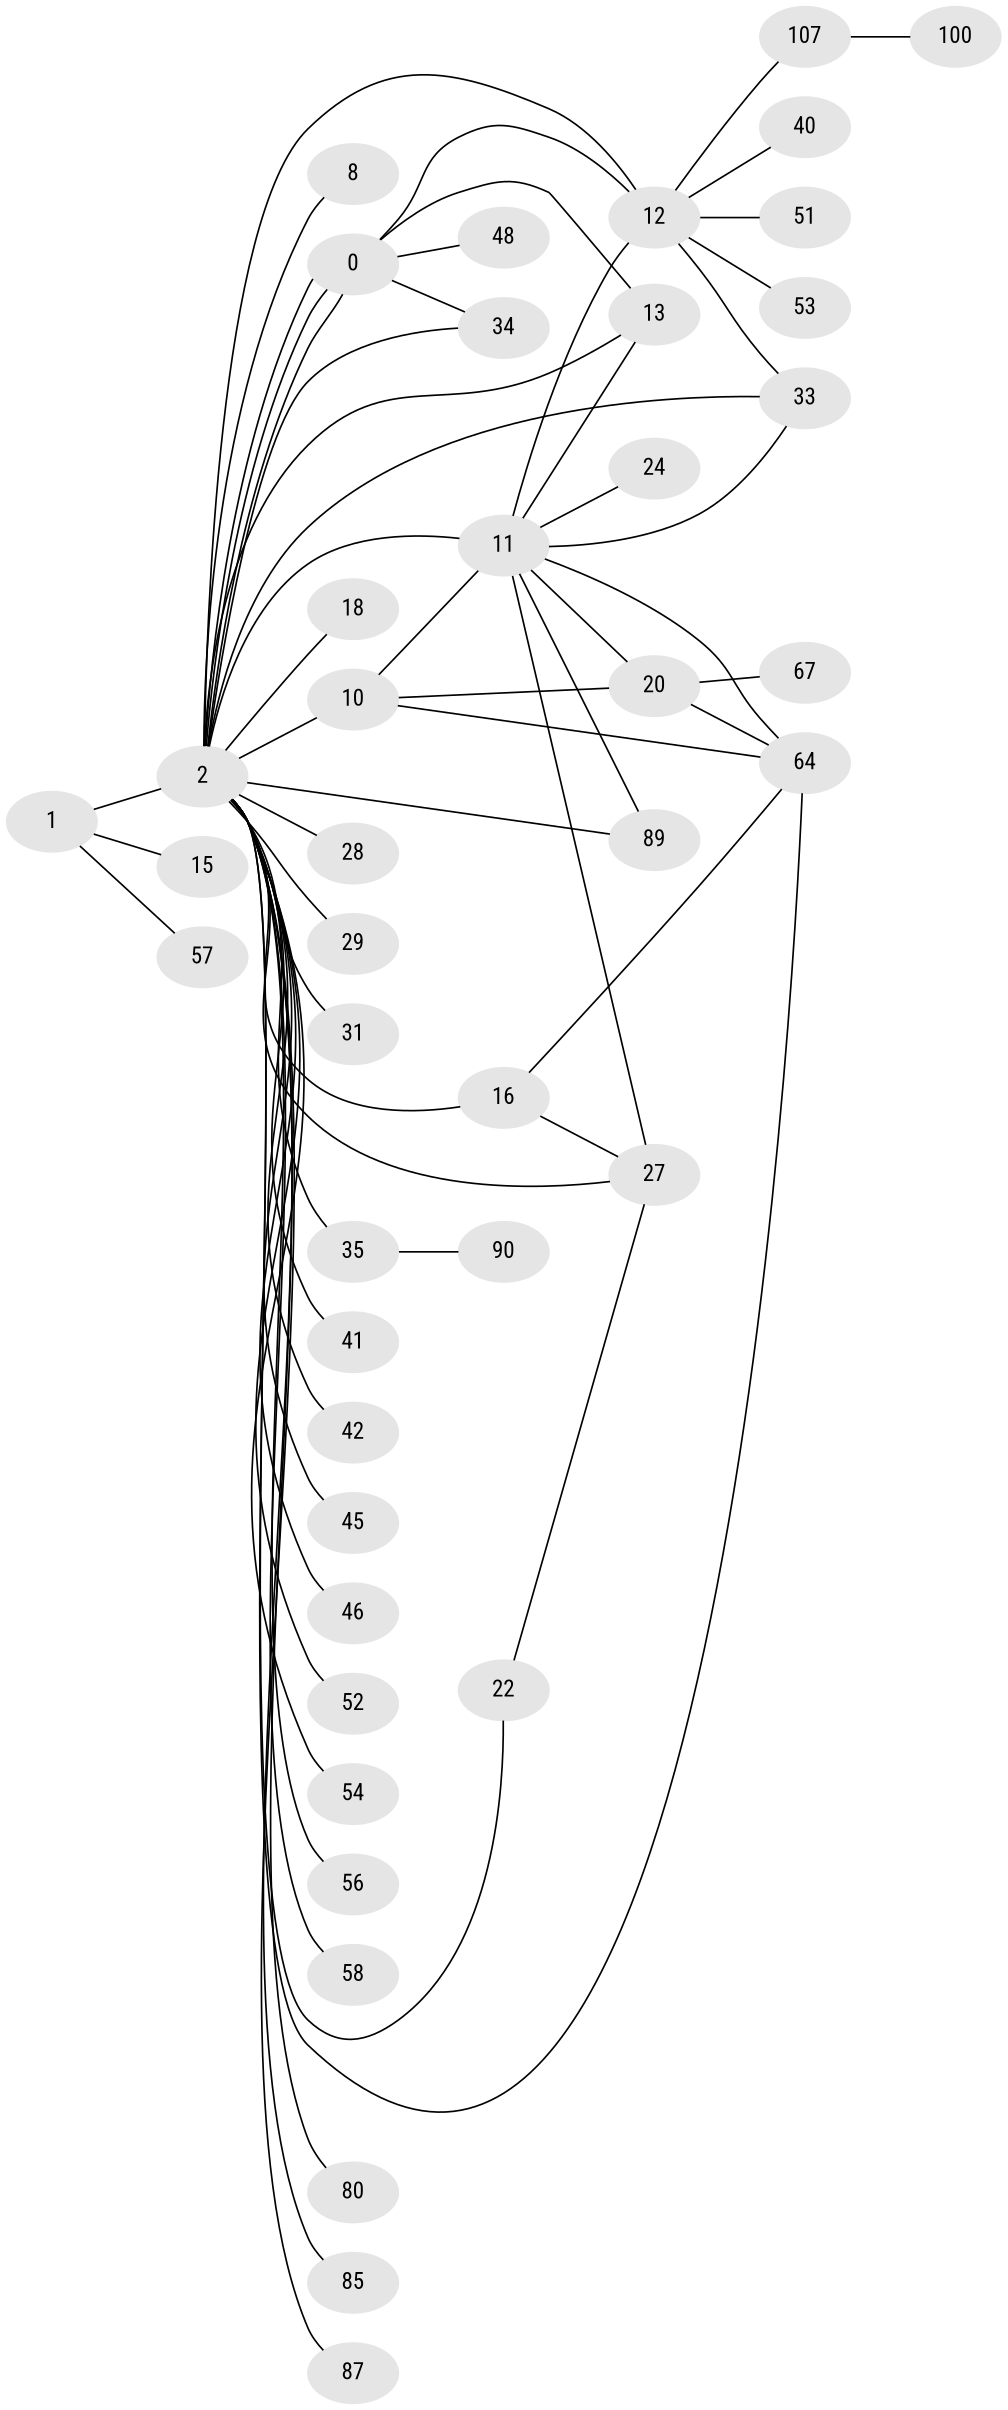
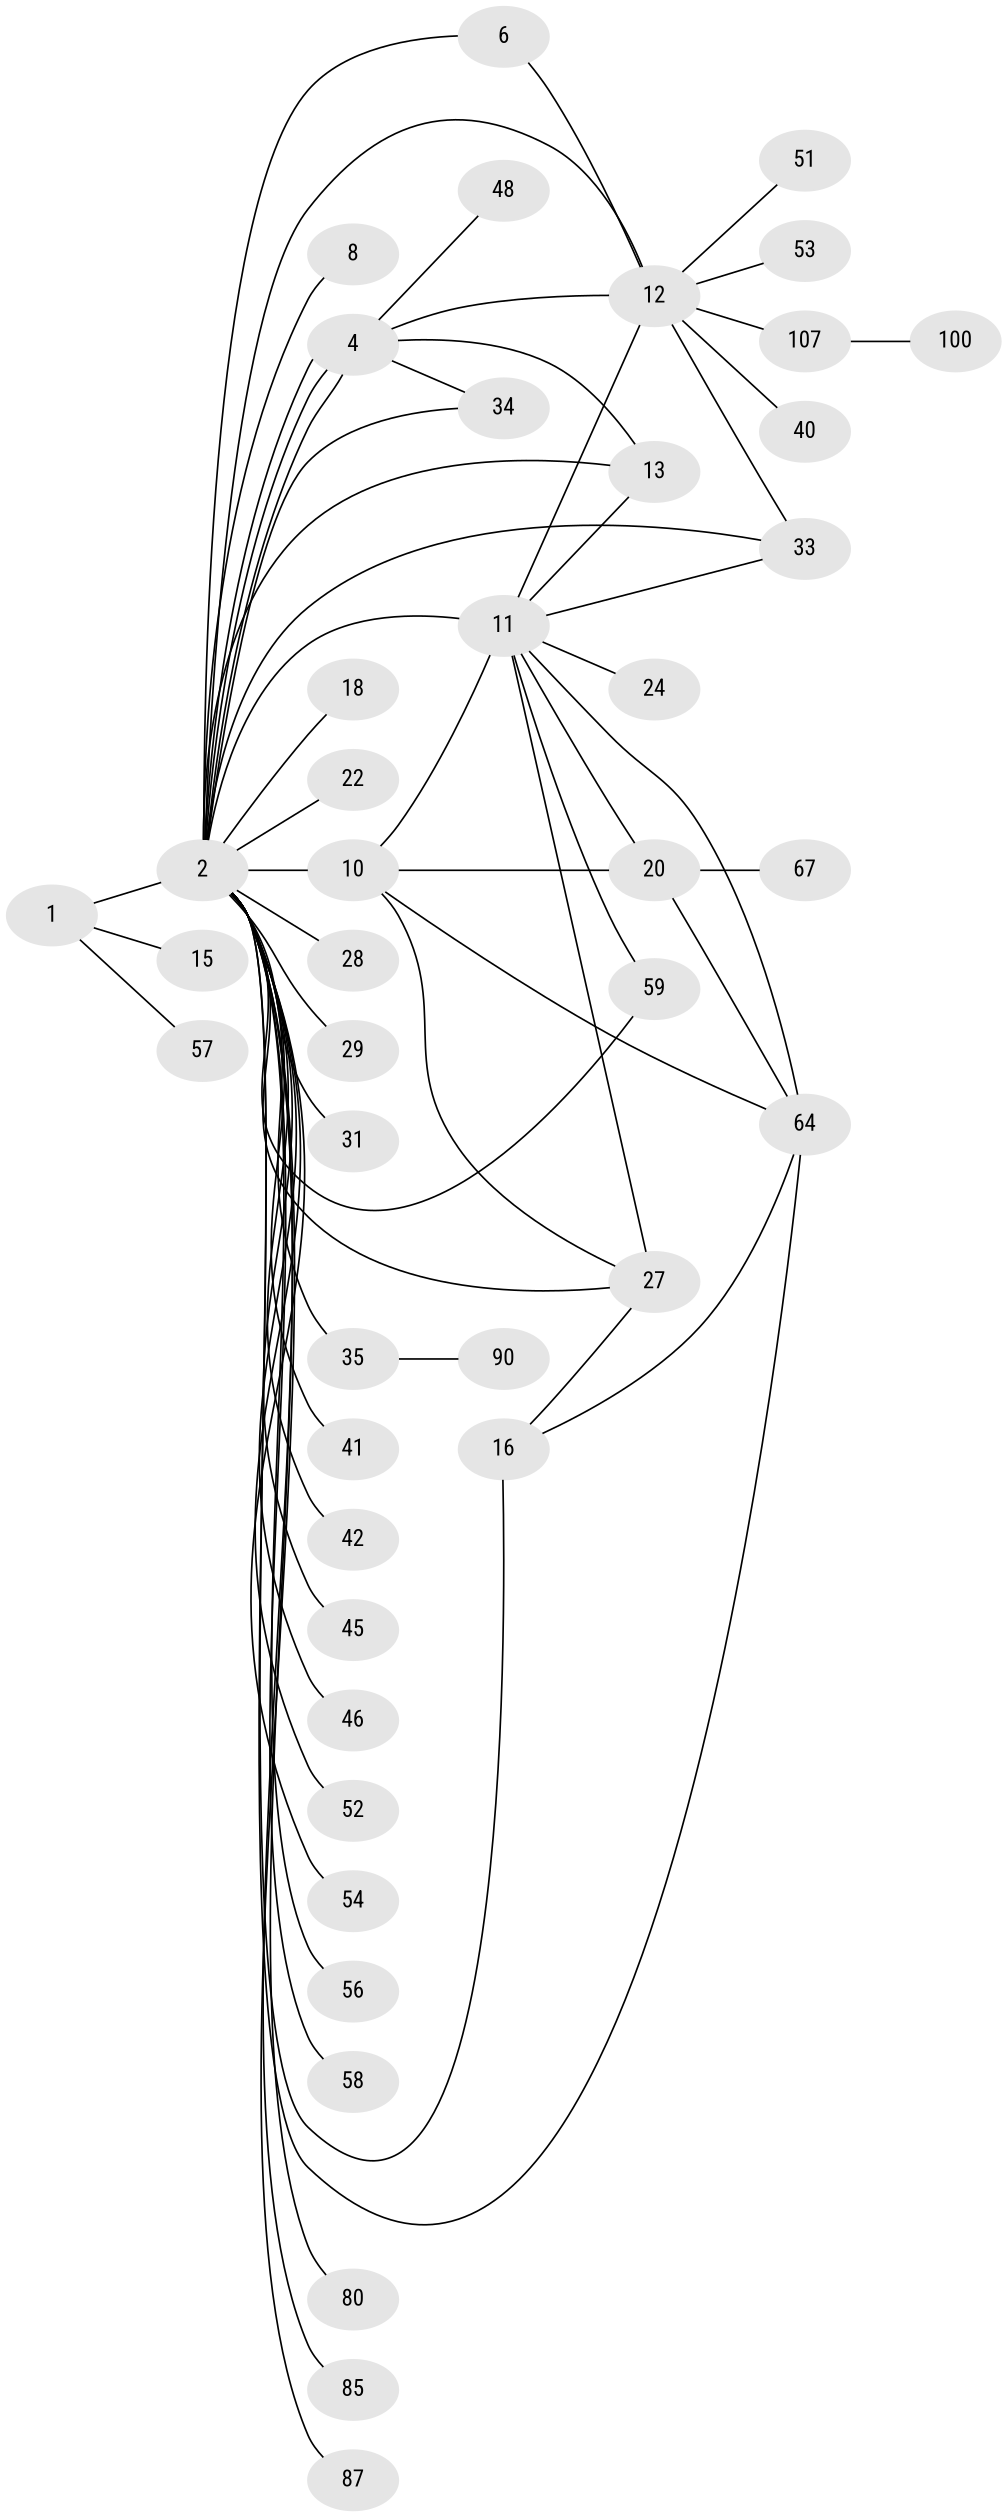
none -> (504, 37)
(353, 264) -> (353, 345)
(654, 840) -> (654, 989)
(579, 1432) -> (440, 1116)
